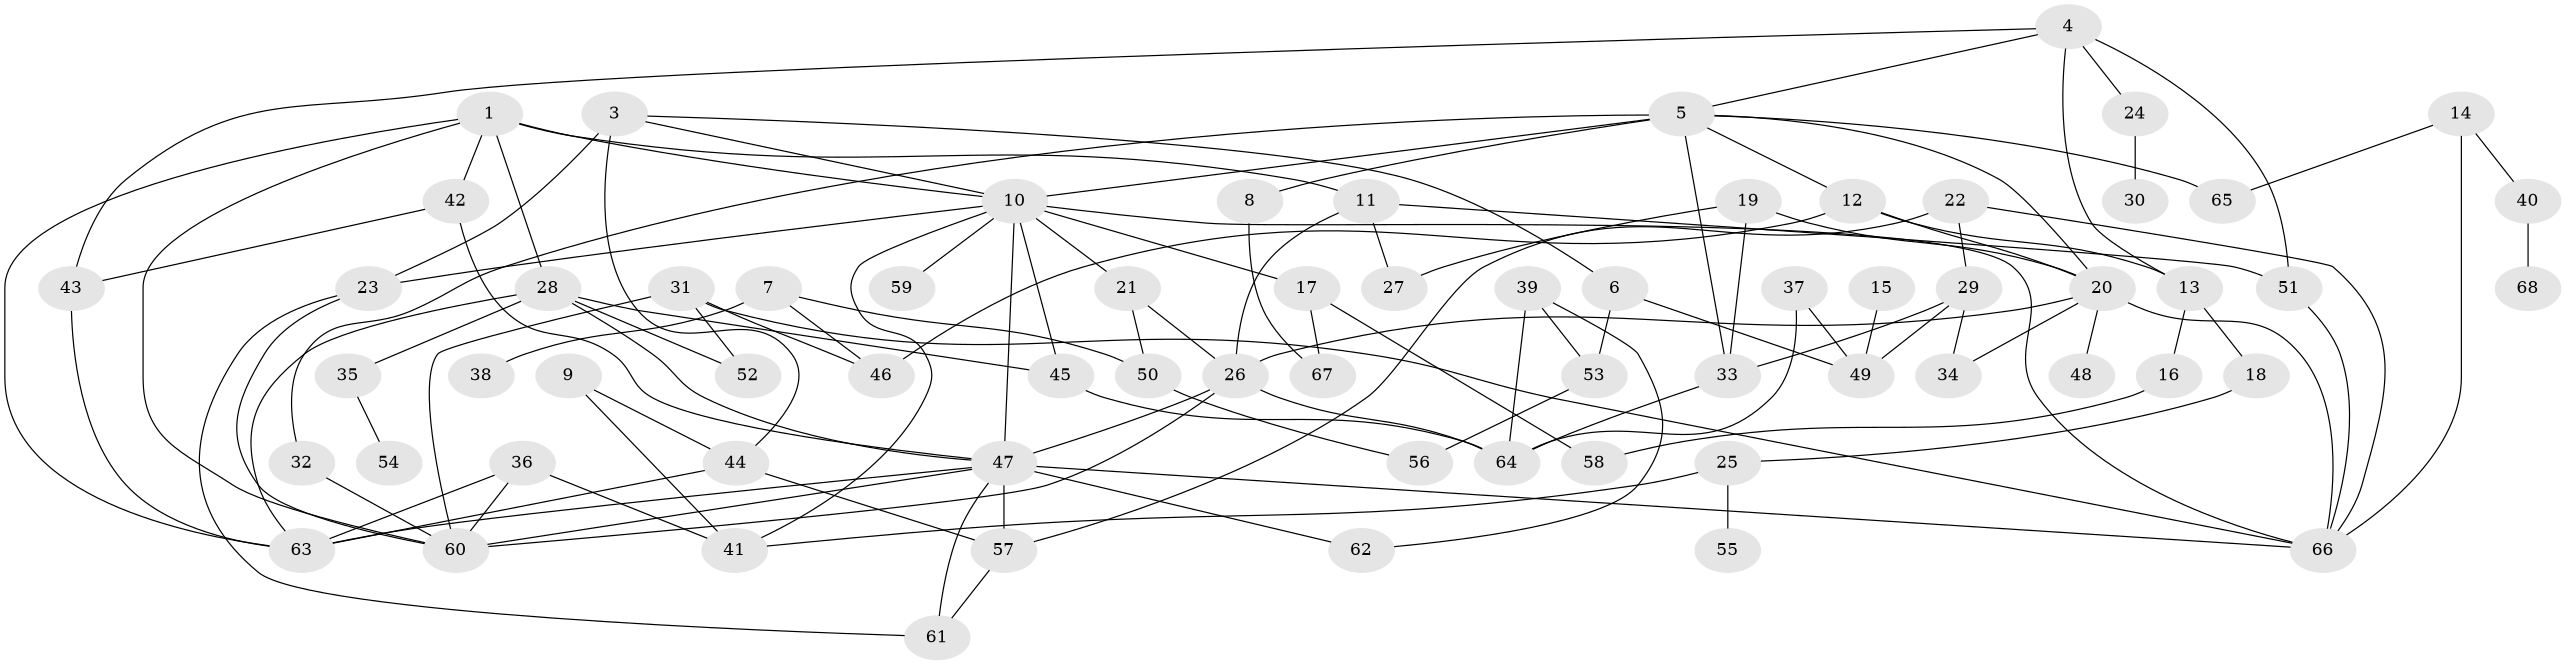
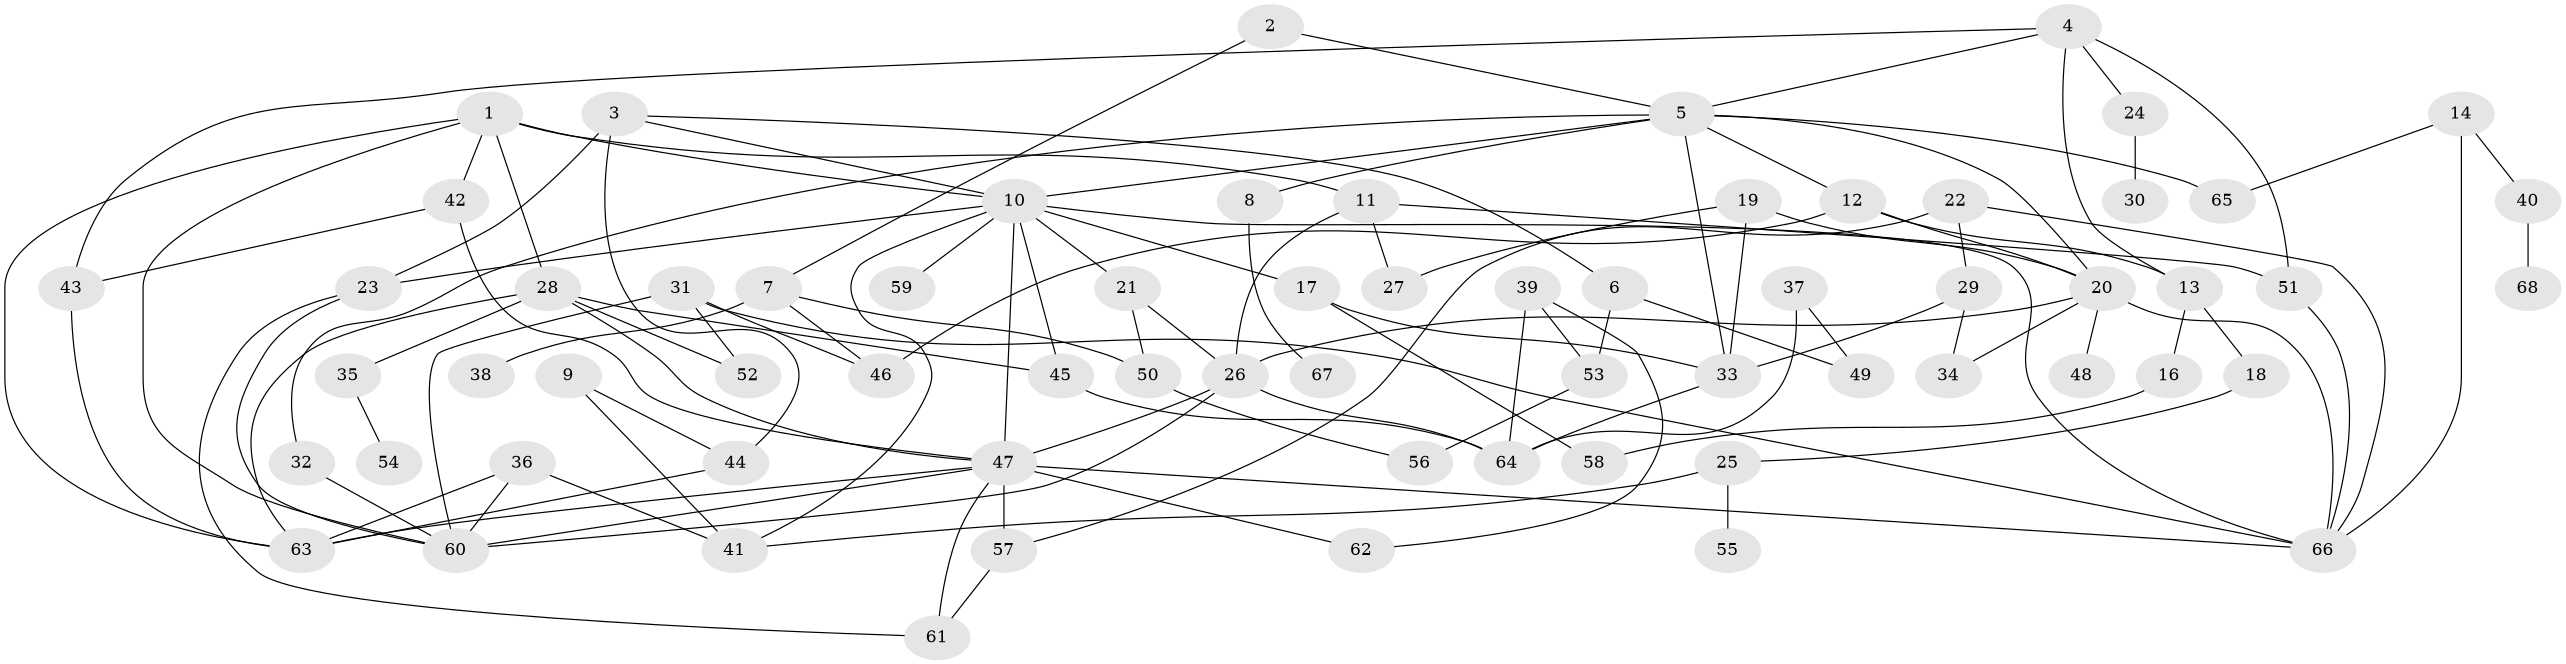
none -> (1271, 27)
(1882, 289) -> none
(1315, 332) -> (1514, 339)
(1915, 332) -> none
(860, 504) -> none
